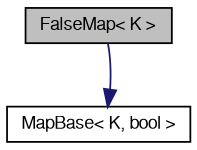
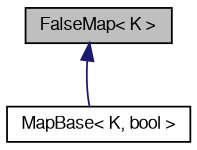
(110, 66) -> (87, 84)
